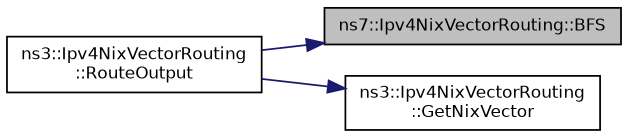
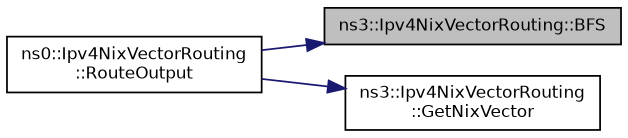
(473, 26) -> (473, 26)
(134, 65) -> (134, 65)
